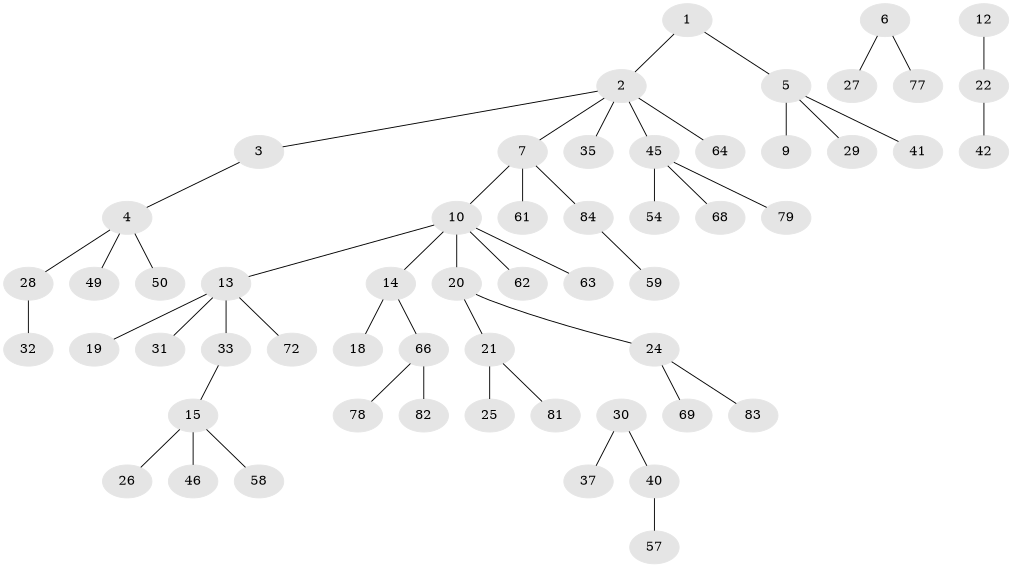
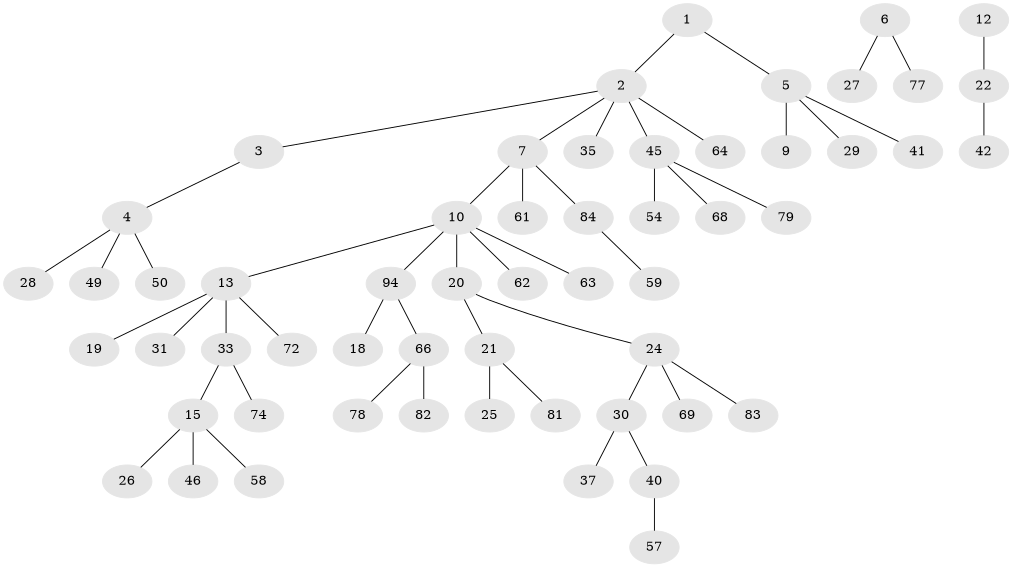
(391, 284) -> (391, 284)
(28, 350) -> none
none -> (638, 383)
none -> (259, 416)
